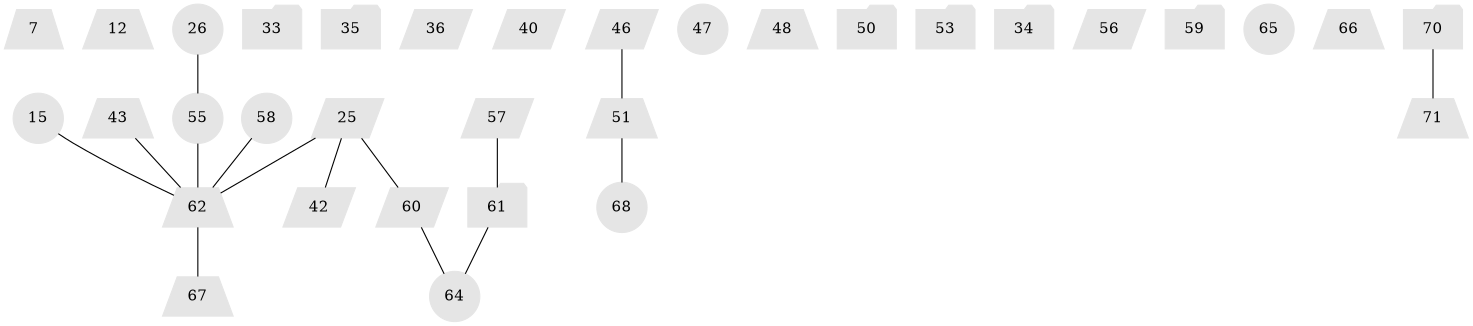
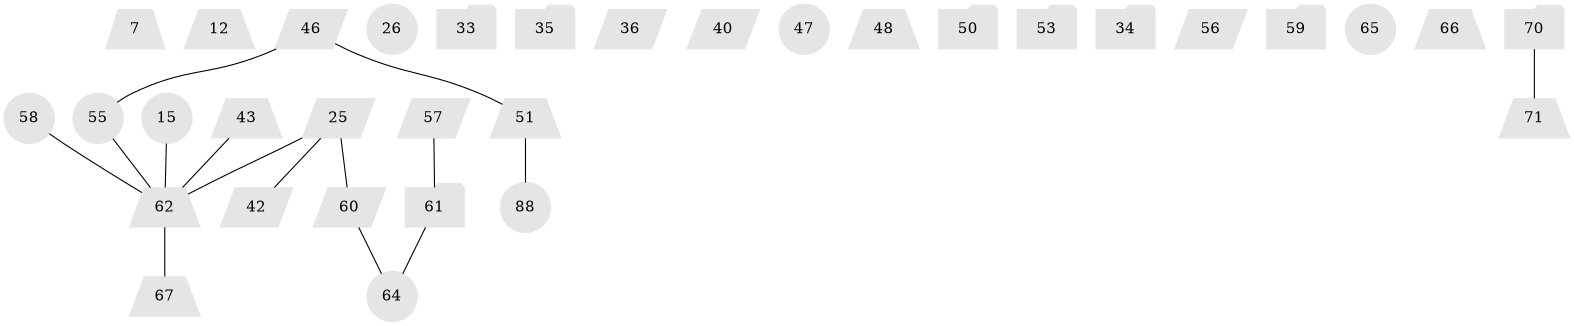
(198, 74) -> (195, 73)
(622, 207) -> (525, 207)
